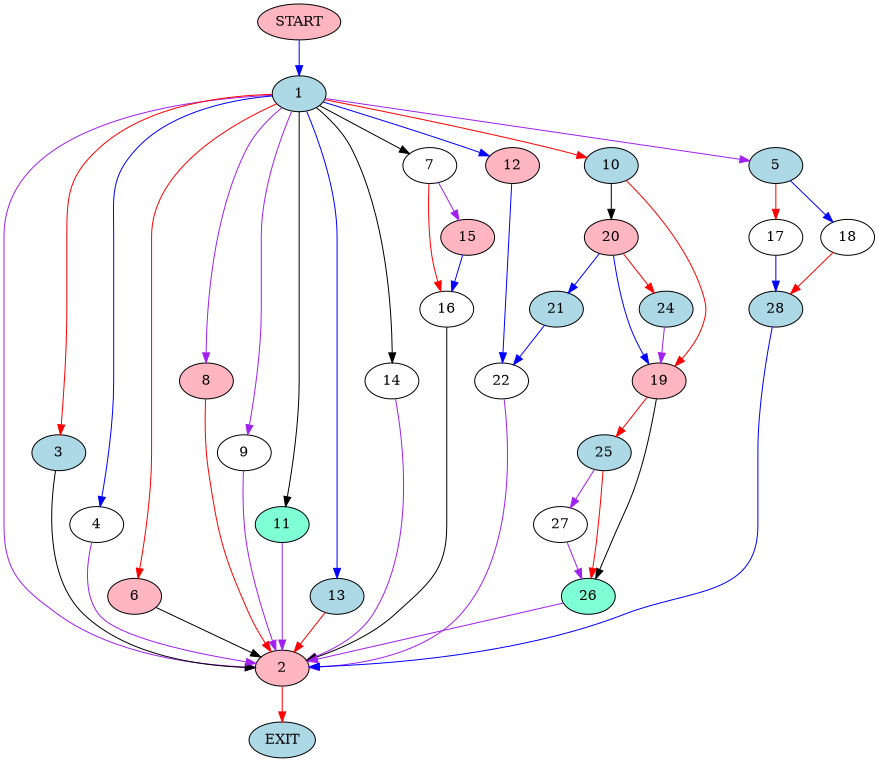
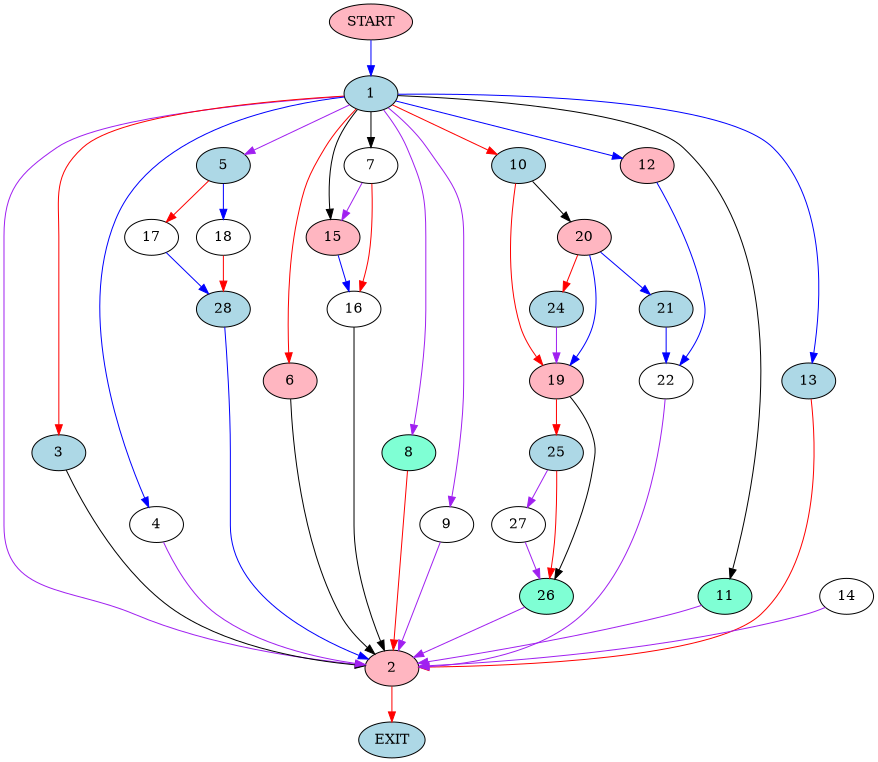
(377, 222) -> (333, 156)
(206, 381) -> (409, 453)
